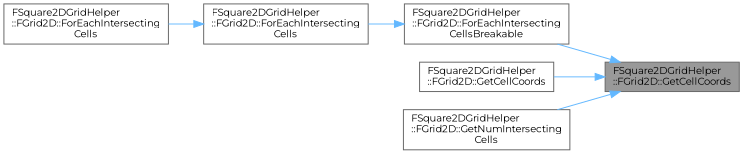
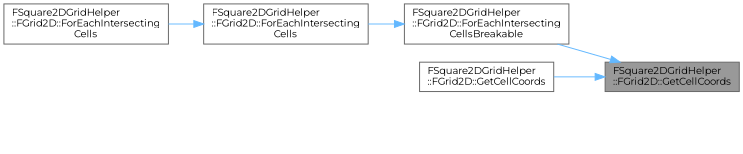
(487, 130) -> none
